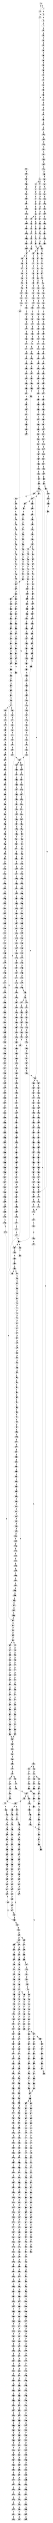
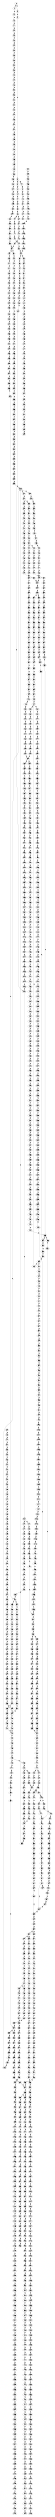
(40, 224) -> none
